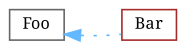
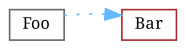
(101, 36) -> (85, 14)
